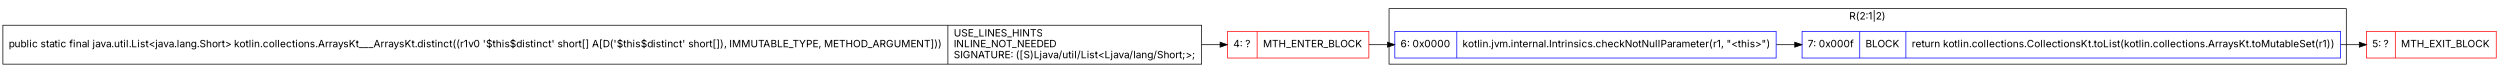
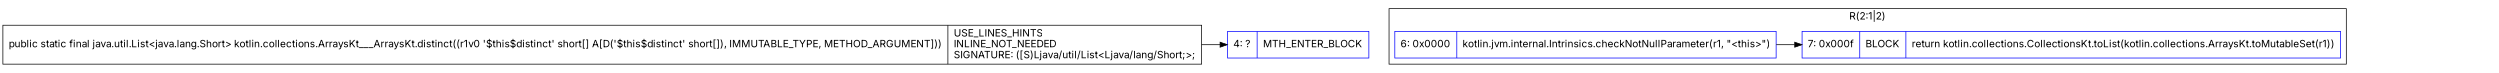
(1298, 45) -> (1298, 45)
(1378, 45) -> none
(2431, 45) -> none
